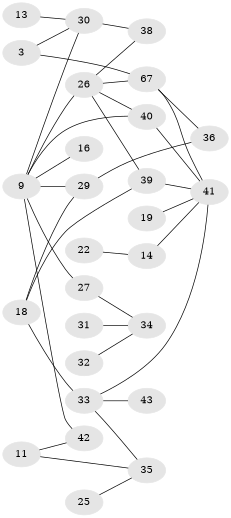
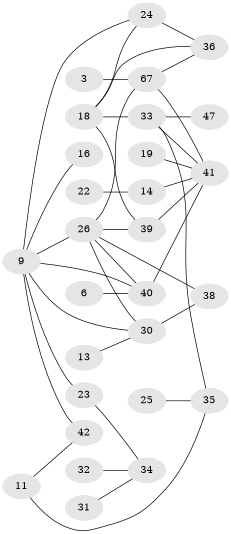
(53, 37) -> (110, 283)
none -> (131, 59)
(84, 186) -> (147, 15)
(84, 288) -> (84, 395)
none -> (84, 294)
(147, 401) -> (209, 117)
